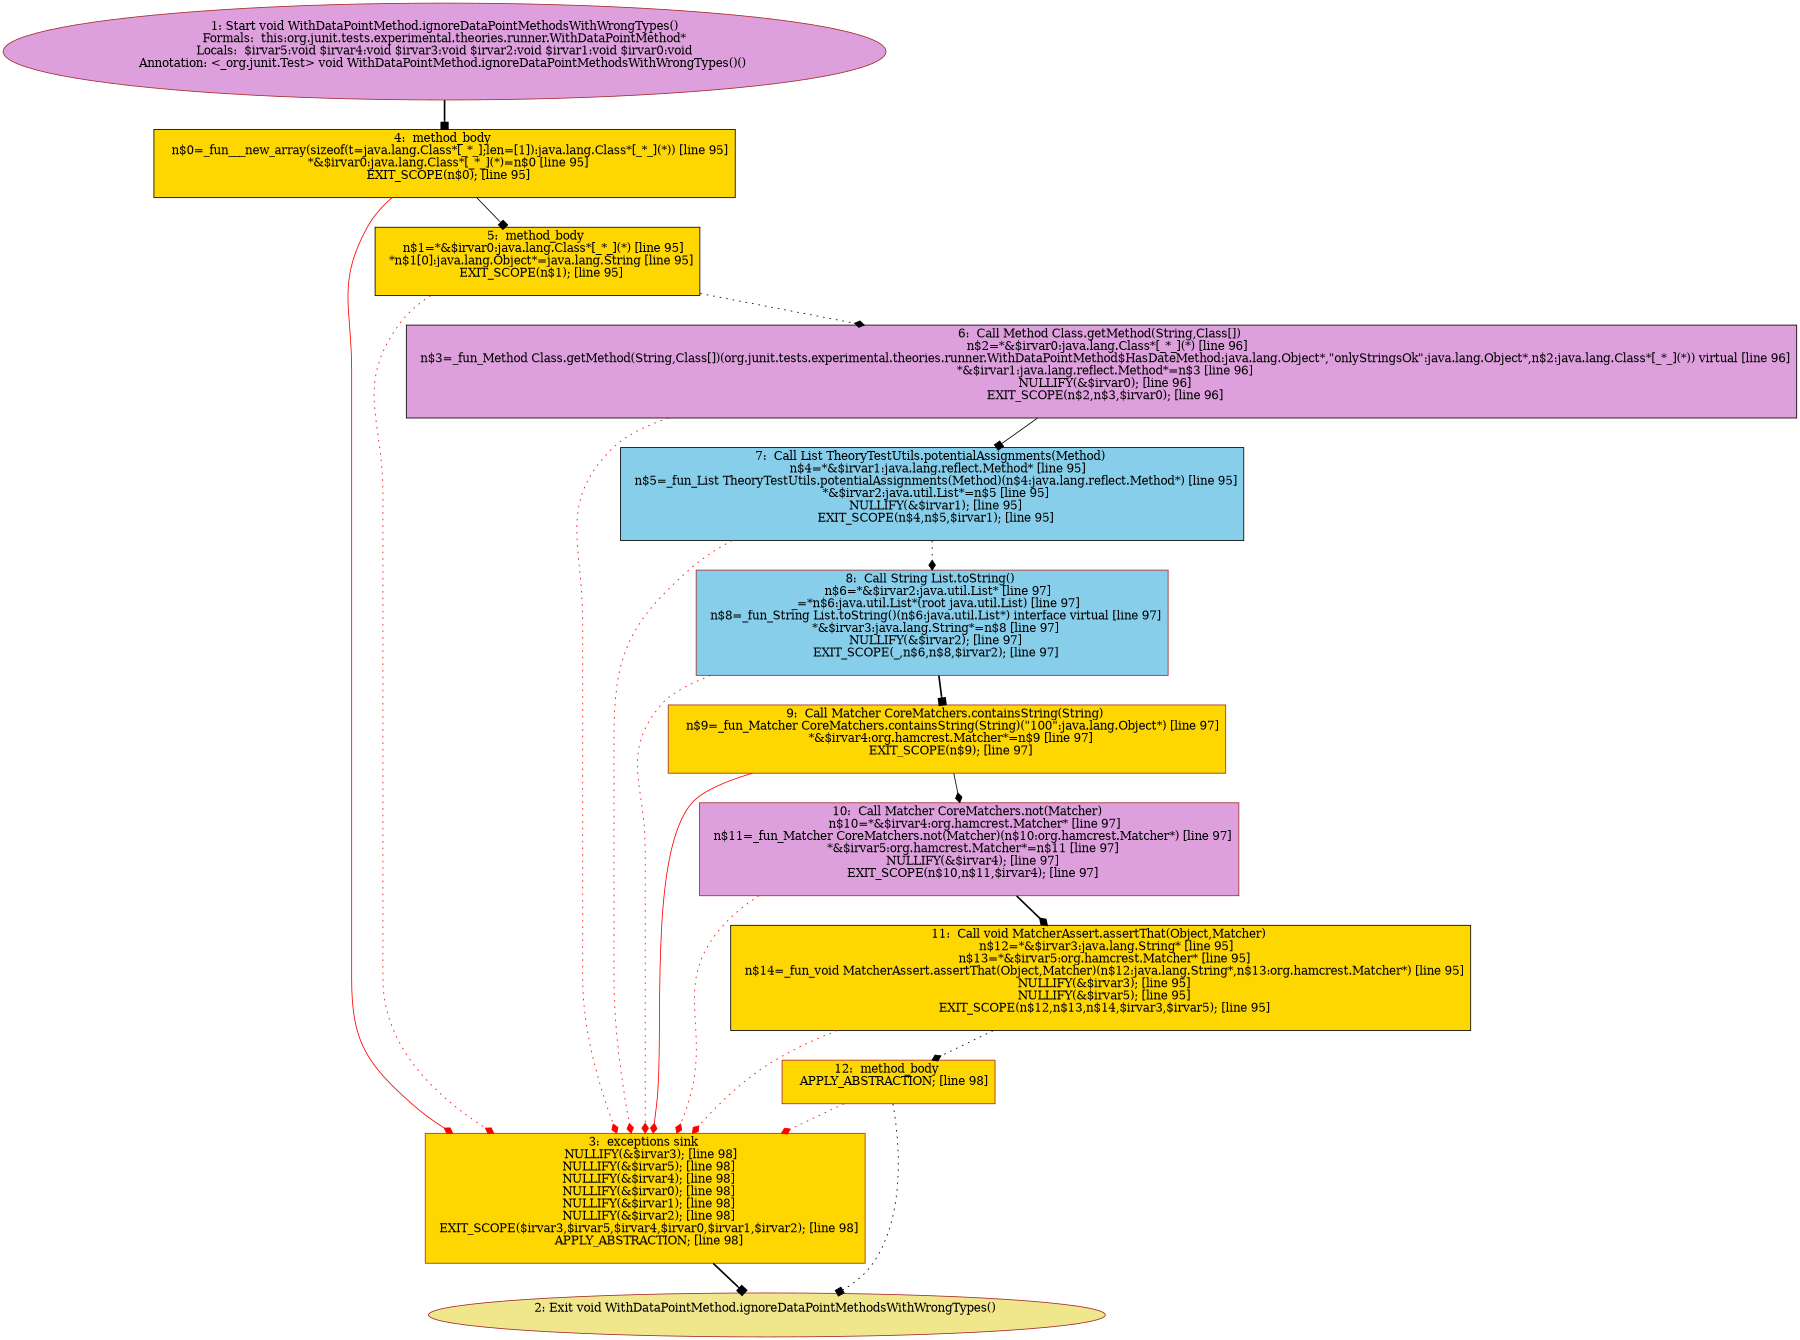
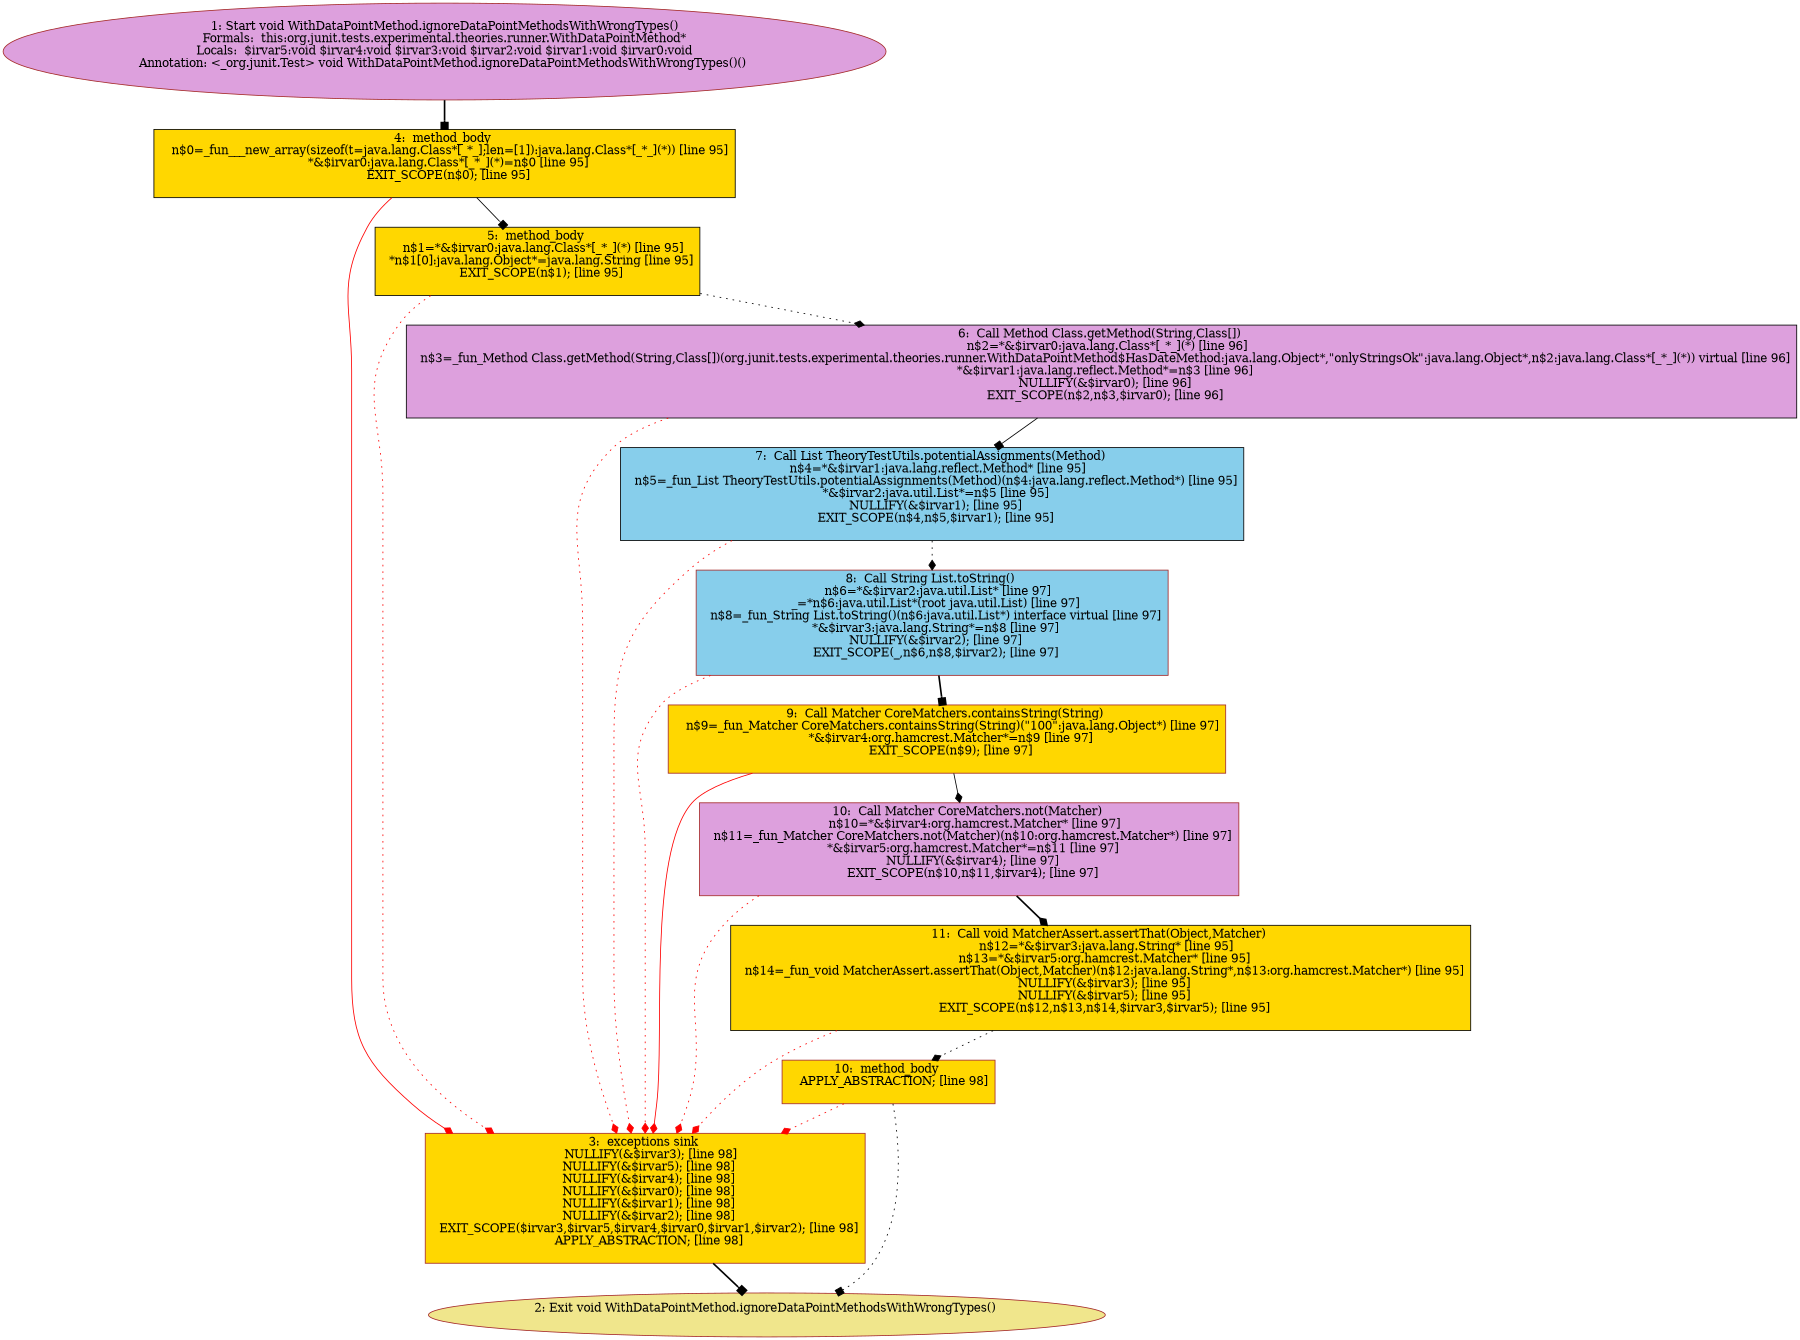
(889, 1082) -> (889, 1082)
